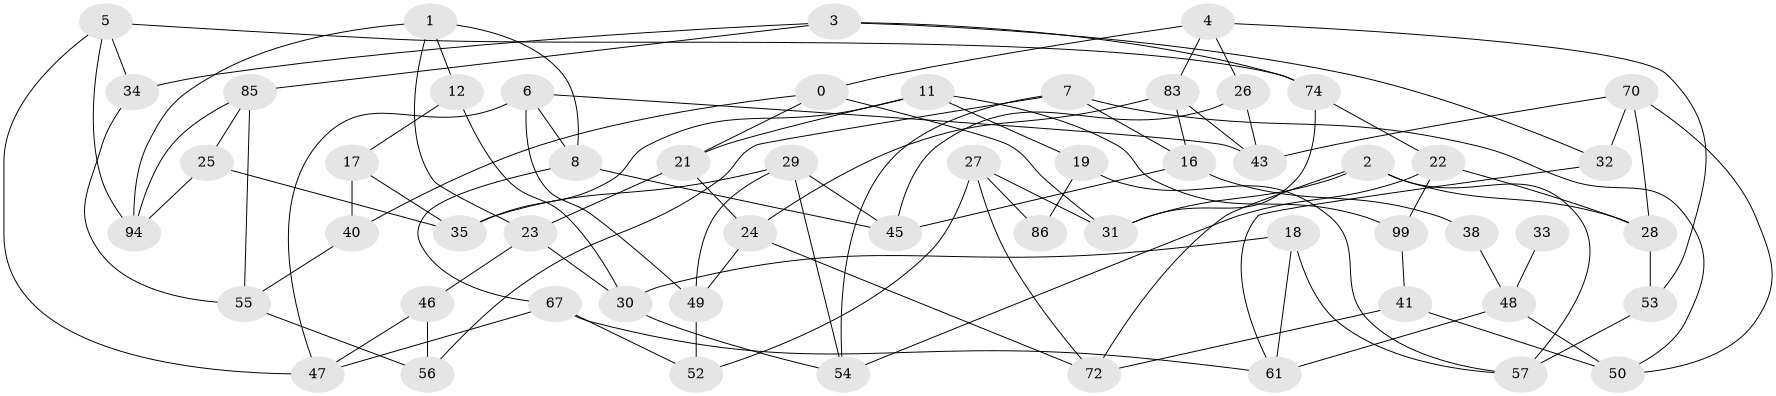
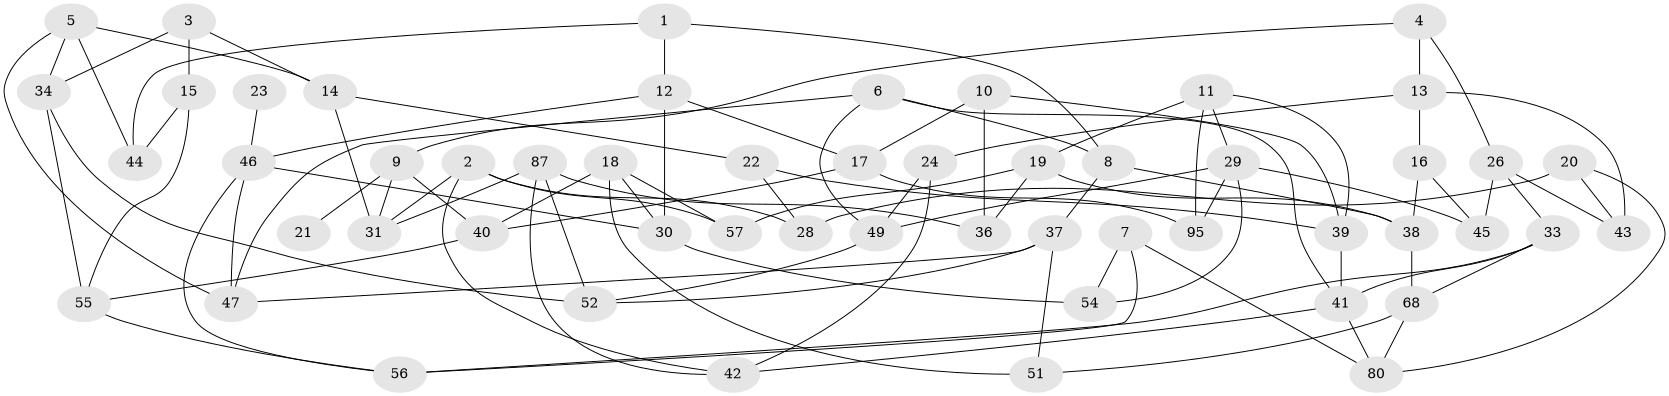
(250, 92) -> (189, 92)
(822, 92) -> (397, 163)
none -> (984, 92)
(1173, 92) -> (1420, 92)
(1314, 92) -> (330, 92)
(1632, 92) -> (1570, 163)
(881, 117) -> (1114, 115)
none -> (456, 123)
(803, 123) -> (1222, 134)
(1129, 127) -> none
(421, 154) -> none
(207, 163) -> none
(974, 163) -> (540, 163)
(1605, 163) -> none
(717, 198) -> none
none -> (1225, 198)
none -> (1525, 198)
none -> (544, 199)
(601, 201) -> none
(742, 201) -> (1257, 192)
(134, 233) -> (135, 163)
(460, 233) -> (1196, 233)
(1040, 233) -> (984, 233)
(1401, 233) -> (1341, 233)
none -> (282, 255)
(1124, 261) -> none
(578, 269) -> (475, 201)
none -> (1447, 269)
(555, 304) -> (1055, 233)
(1509, 304) -> (1412, 304)
(1650, 304) -> none
none -> (1150, 321)
(1094, 375) -> (733, 375)
(1275, 375) -> (1036, 375)
(1618, 375) -> (1377, 375)
